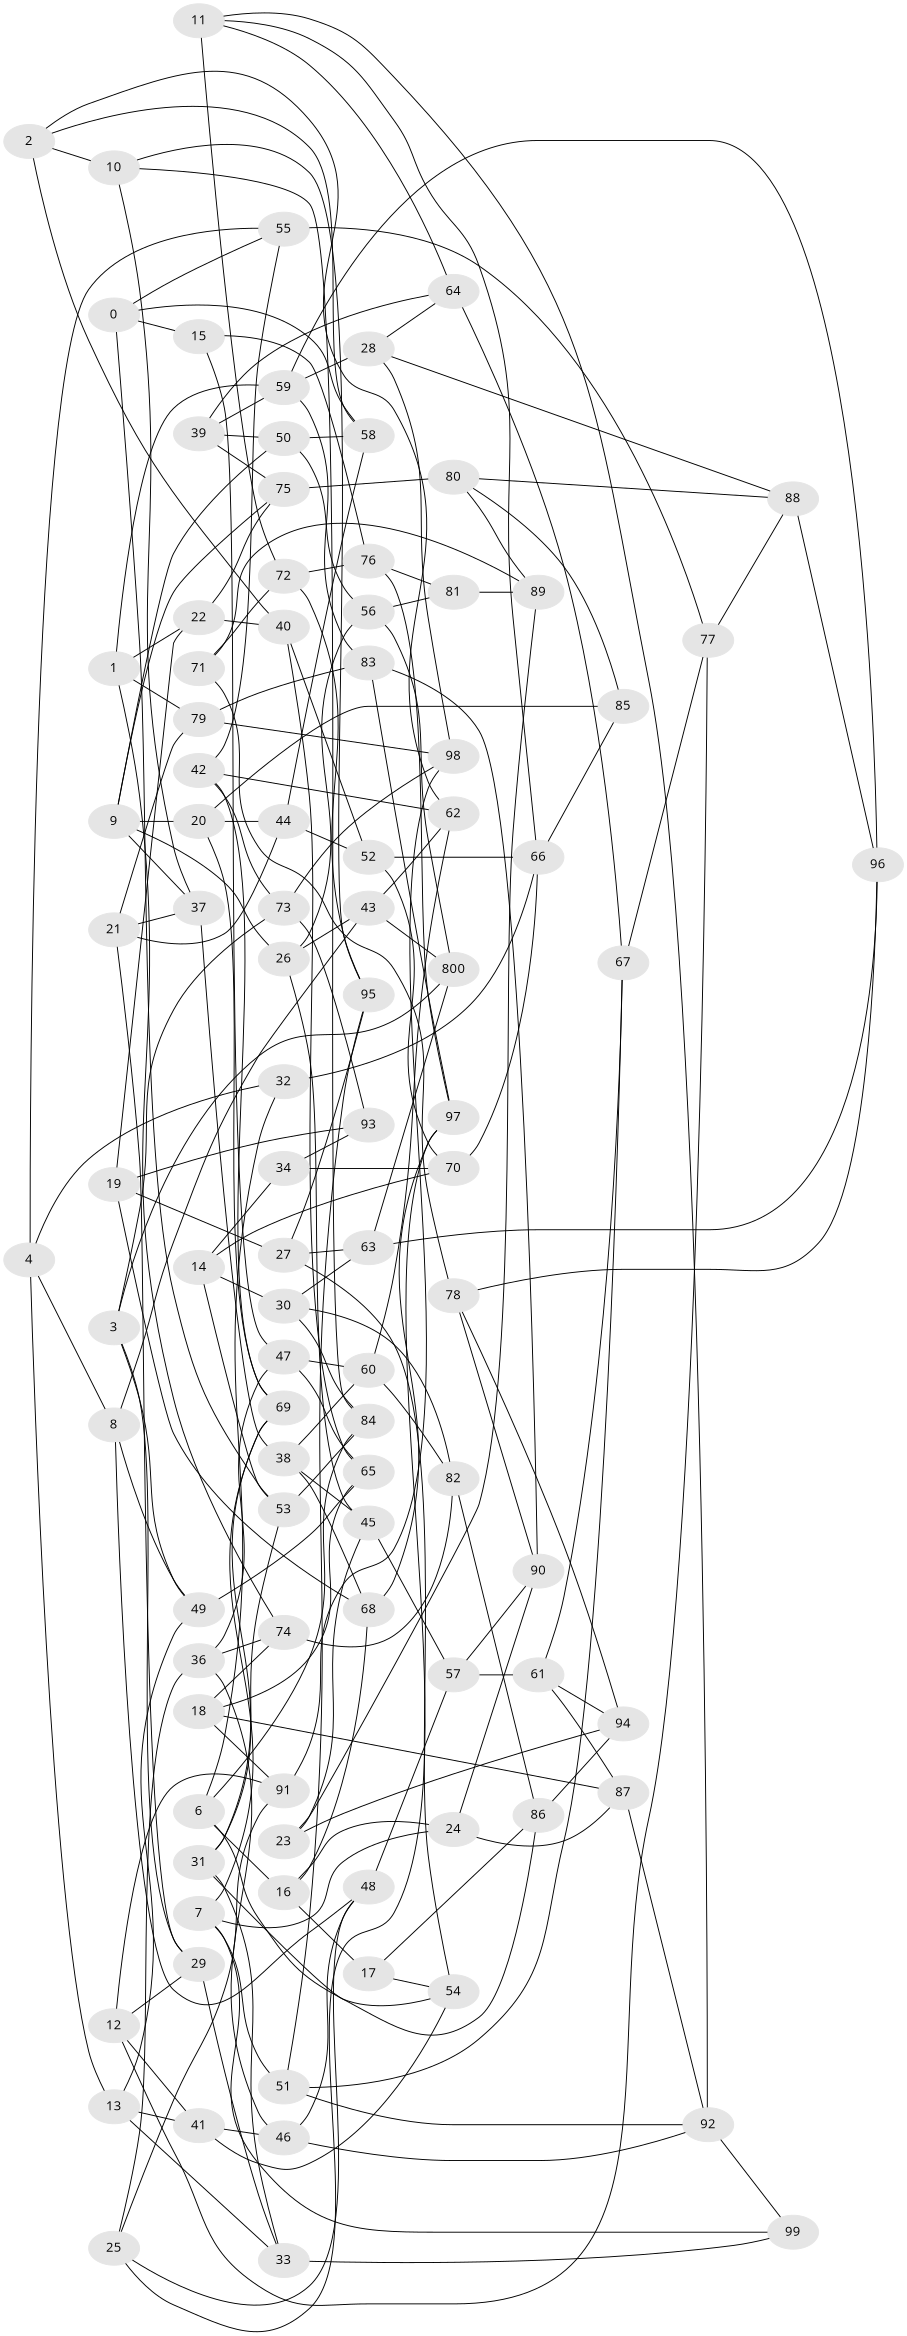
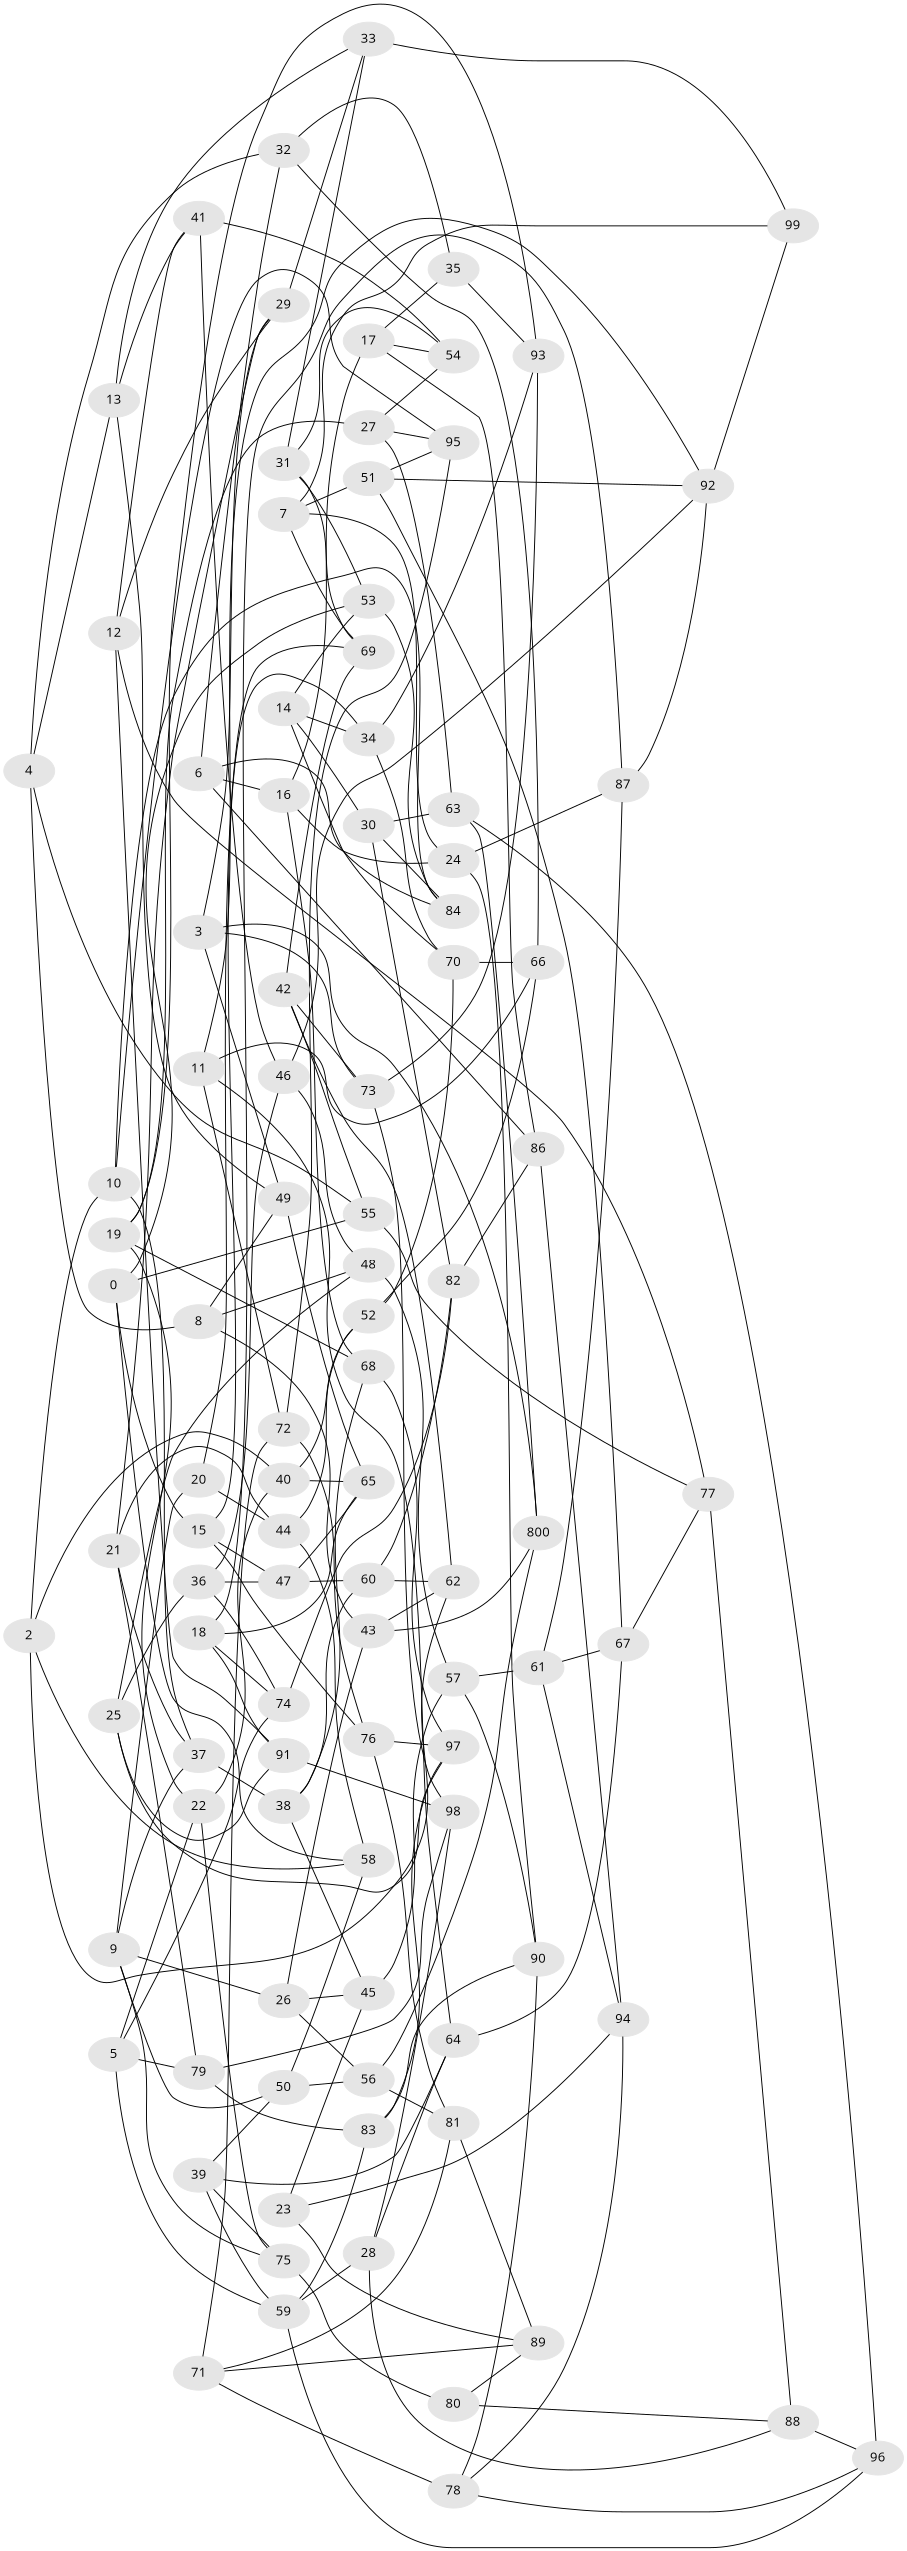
none -> (454, 269)
(114, 669) -> (114, 2054)
(623, 706) -> none
none -> (233, 1185)
none -> (385, 2289)
